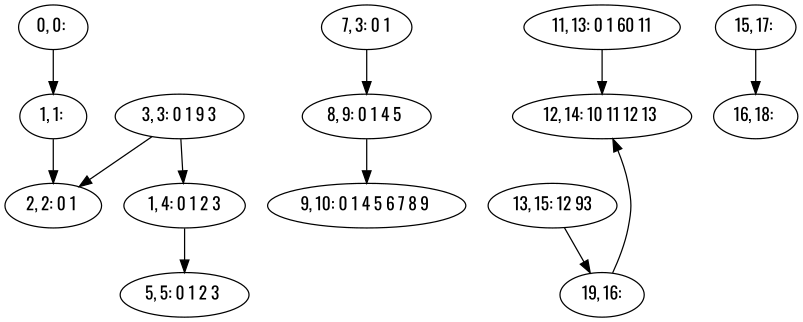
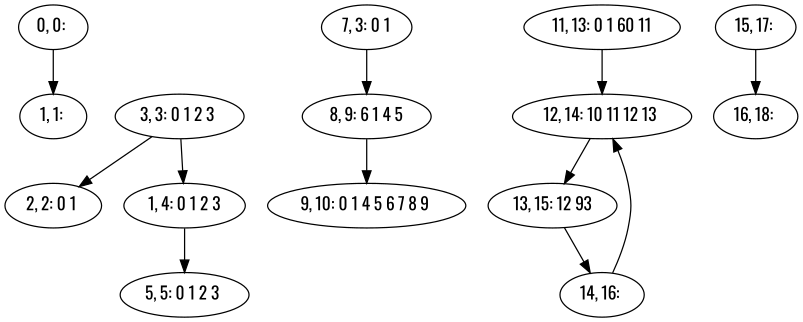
(180, 116) -> (180, 116)
(367, 116) -> (367, 116)
(53, 155) -> none
none -> (580, 156)
(602, 295) -> (602, 295)
